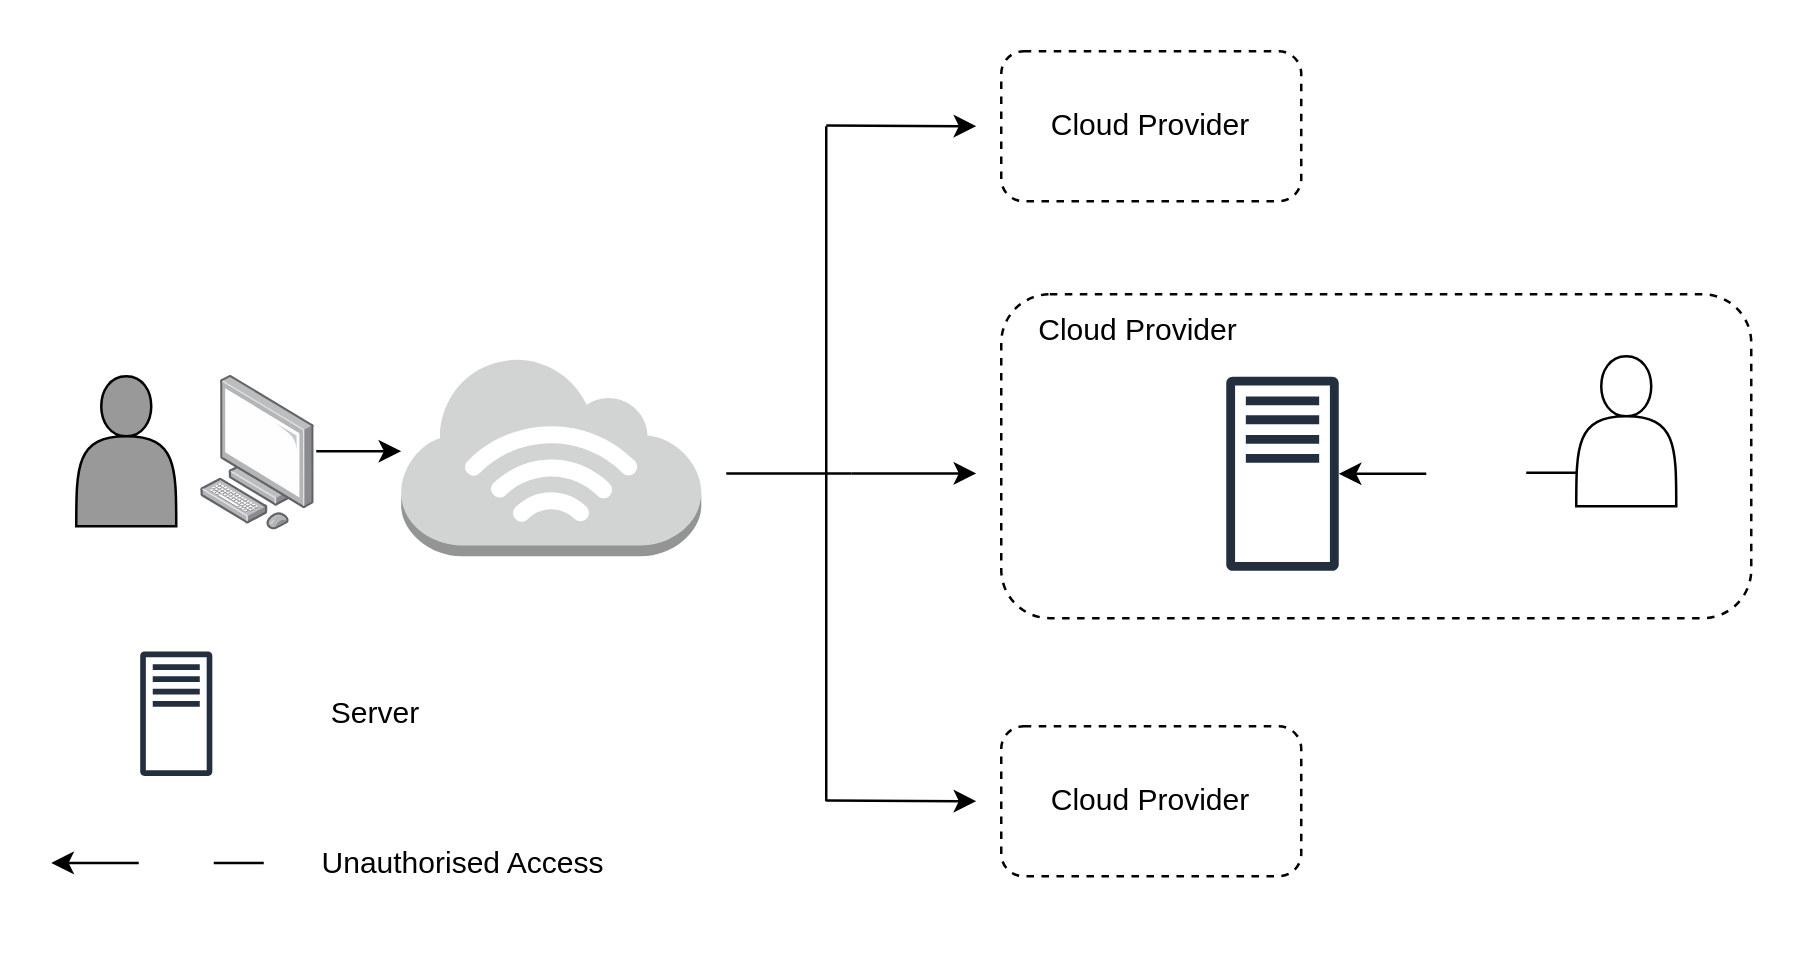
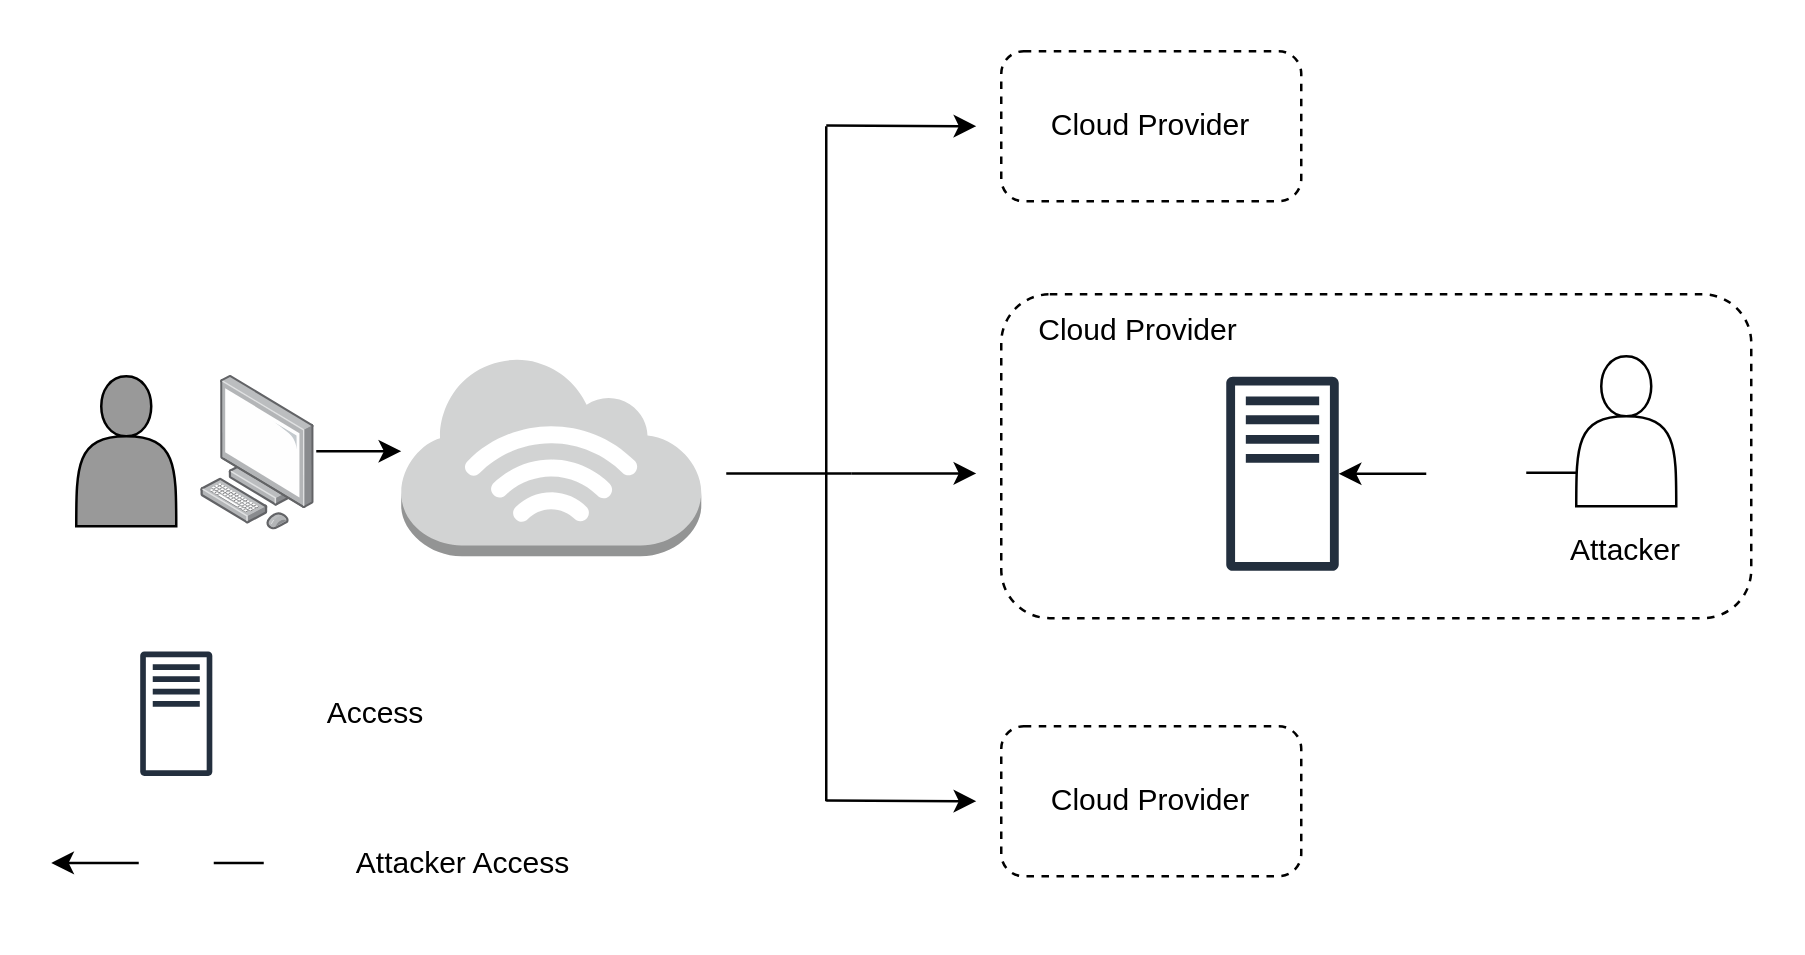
none -> (1626, 551)
(376, 714) -> (376, 714)
(464, 864) -> (464, 864)
